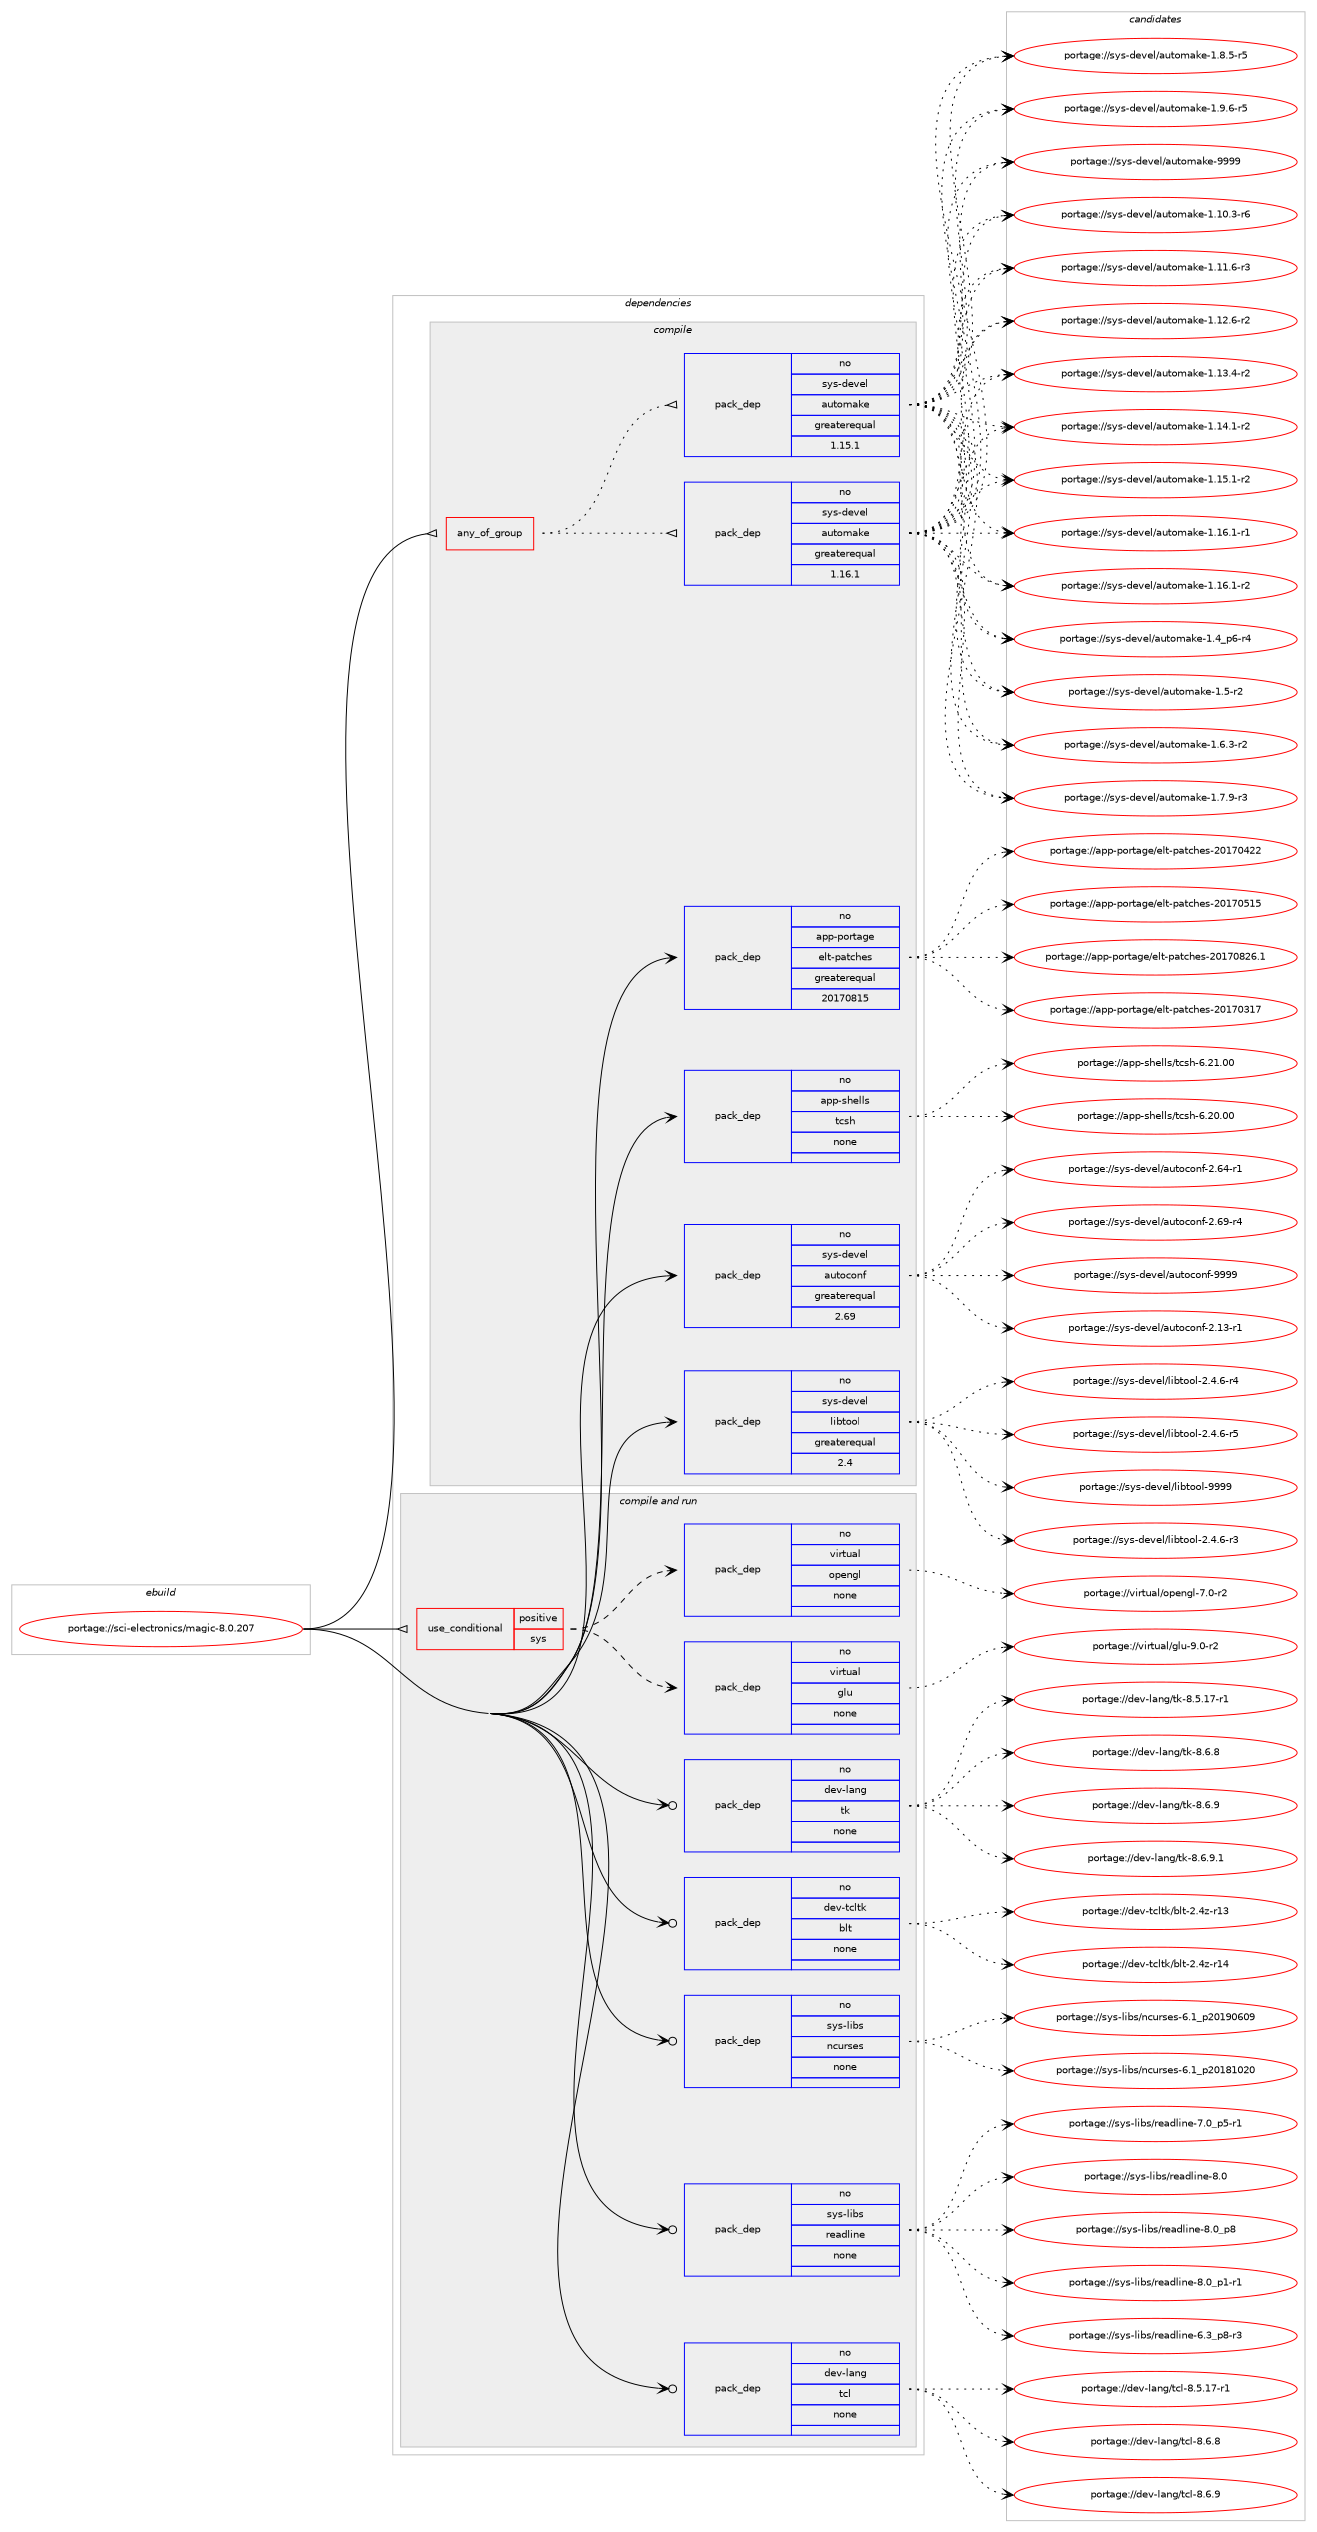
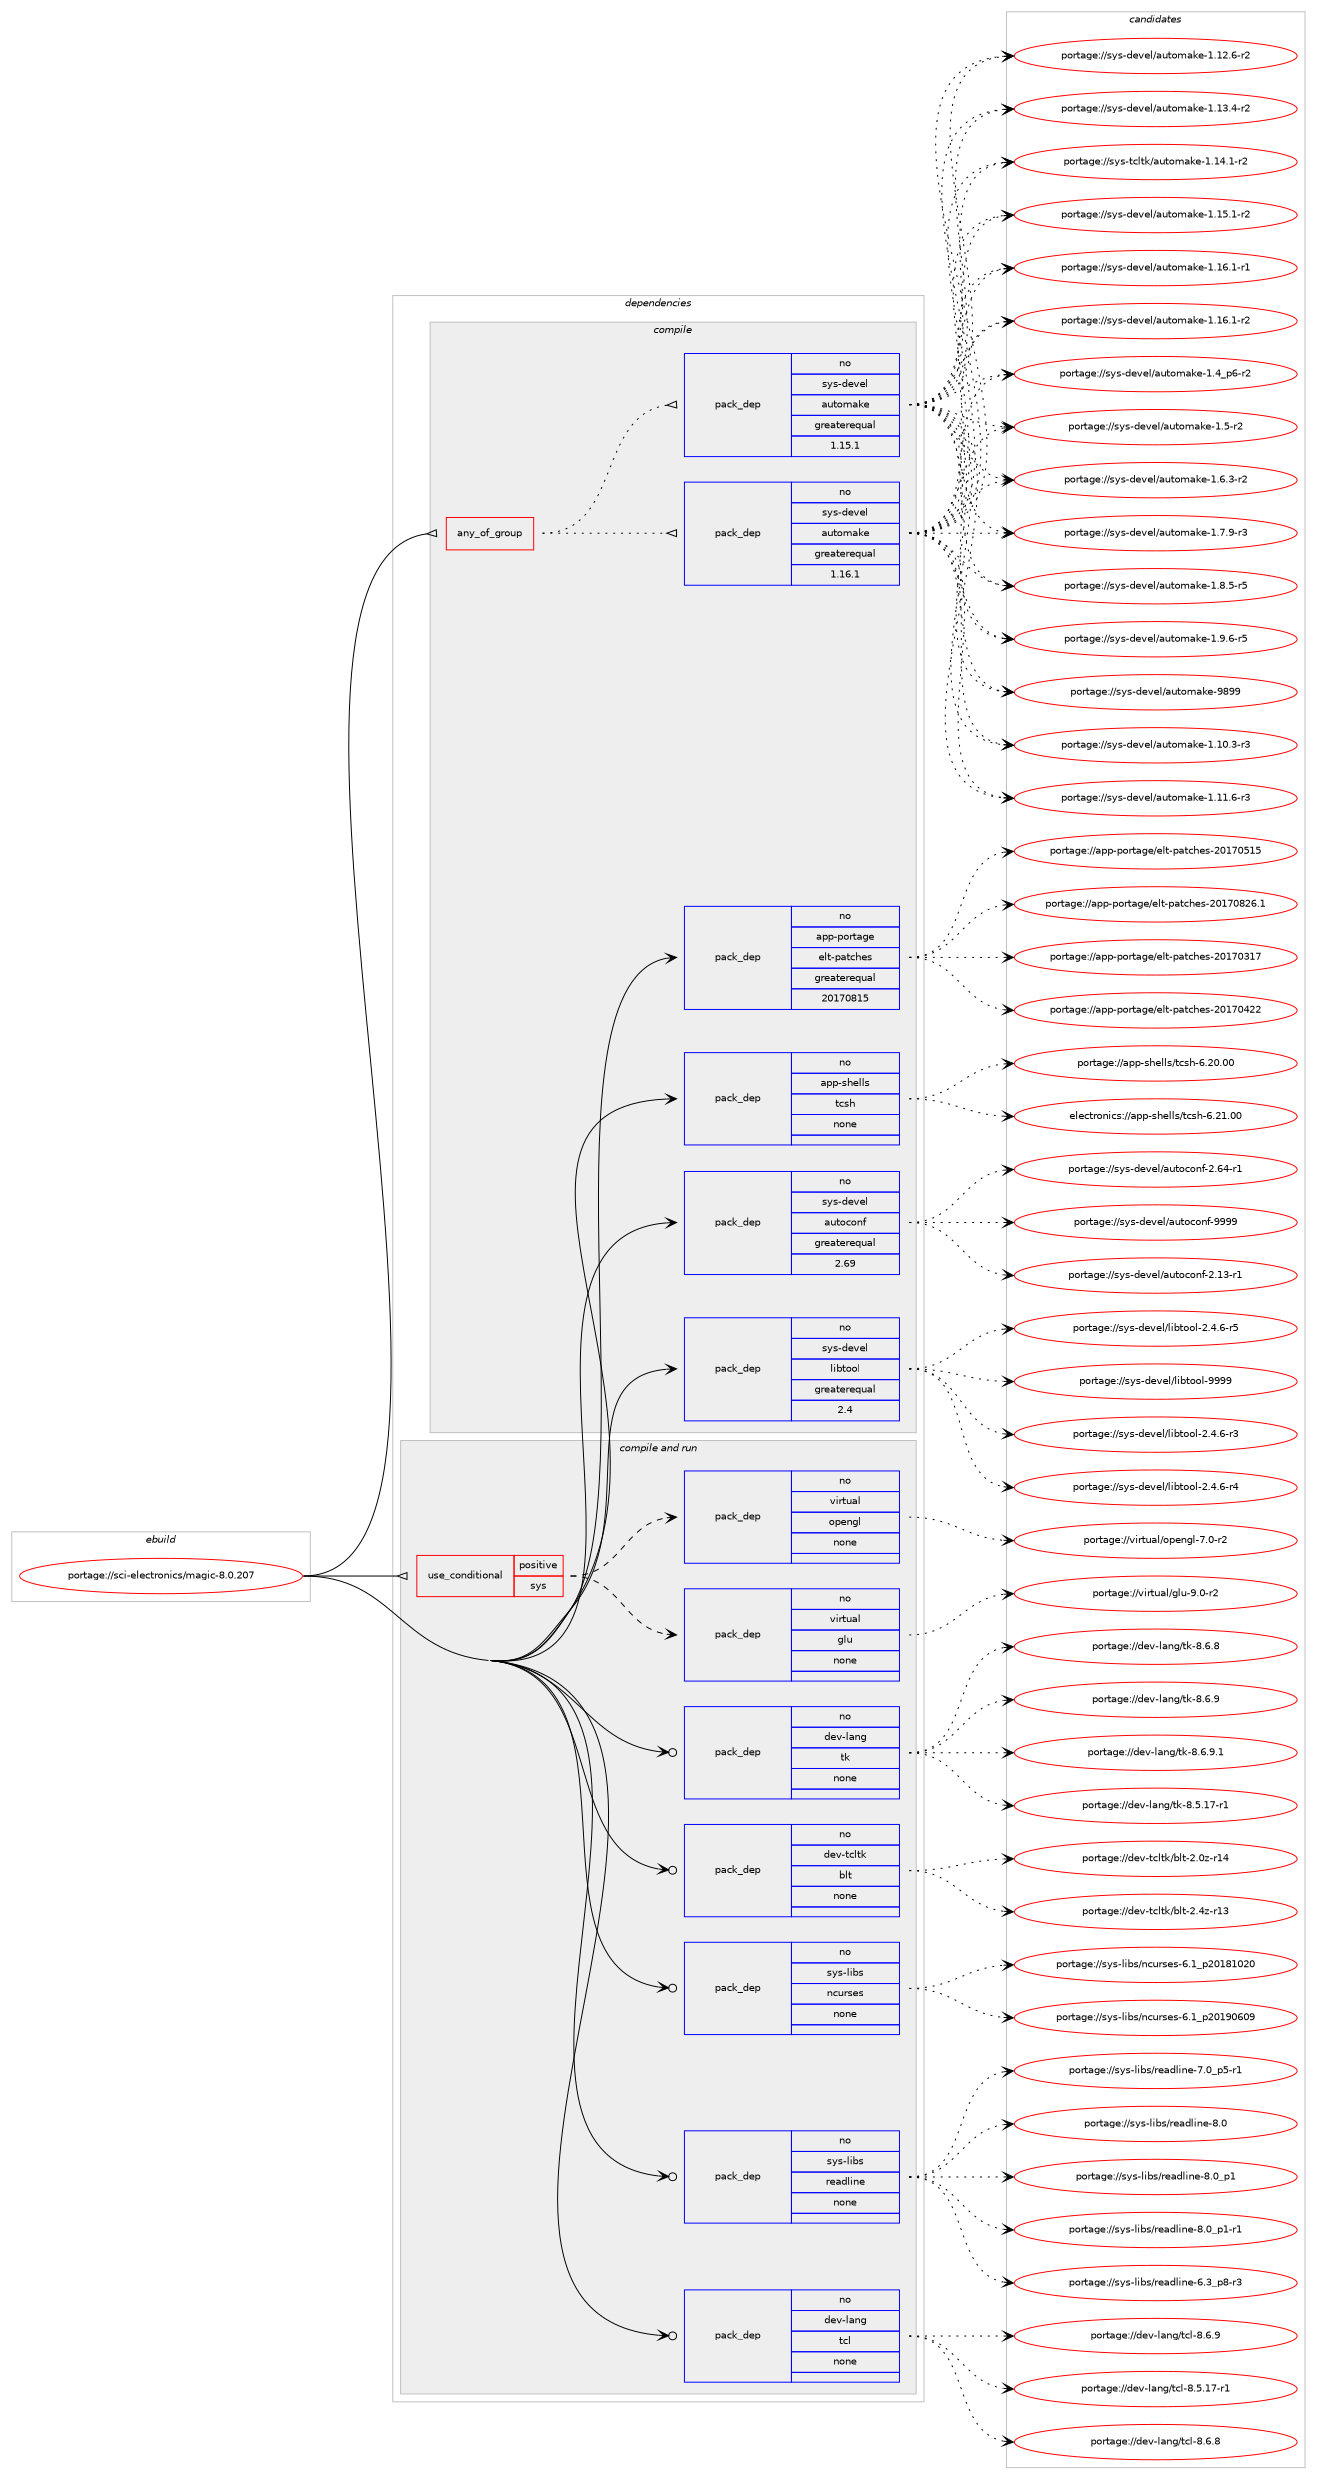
(1156, 162) -> (1156, 692)
(1156, 215) -> (1156, 745)
(1156, 427) -> (1156, 162)
(1156, 639) -> (1156, 374)
(1156, 1063) -> (1156, 1116)
(1156, 1223) -> none
(1156, 1965) -> (1156, 1859)
(1156, 2230) -> (1156, 2177)
